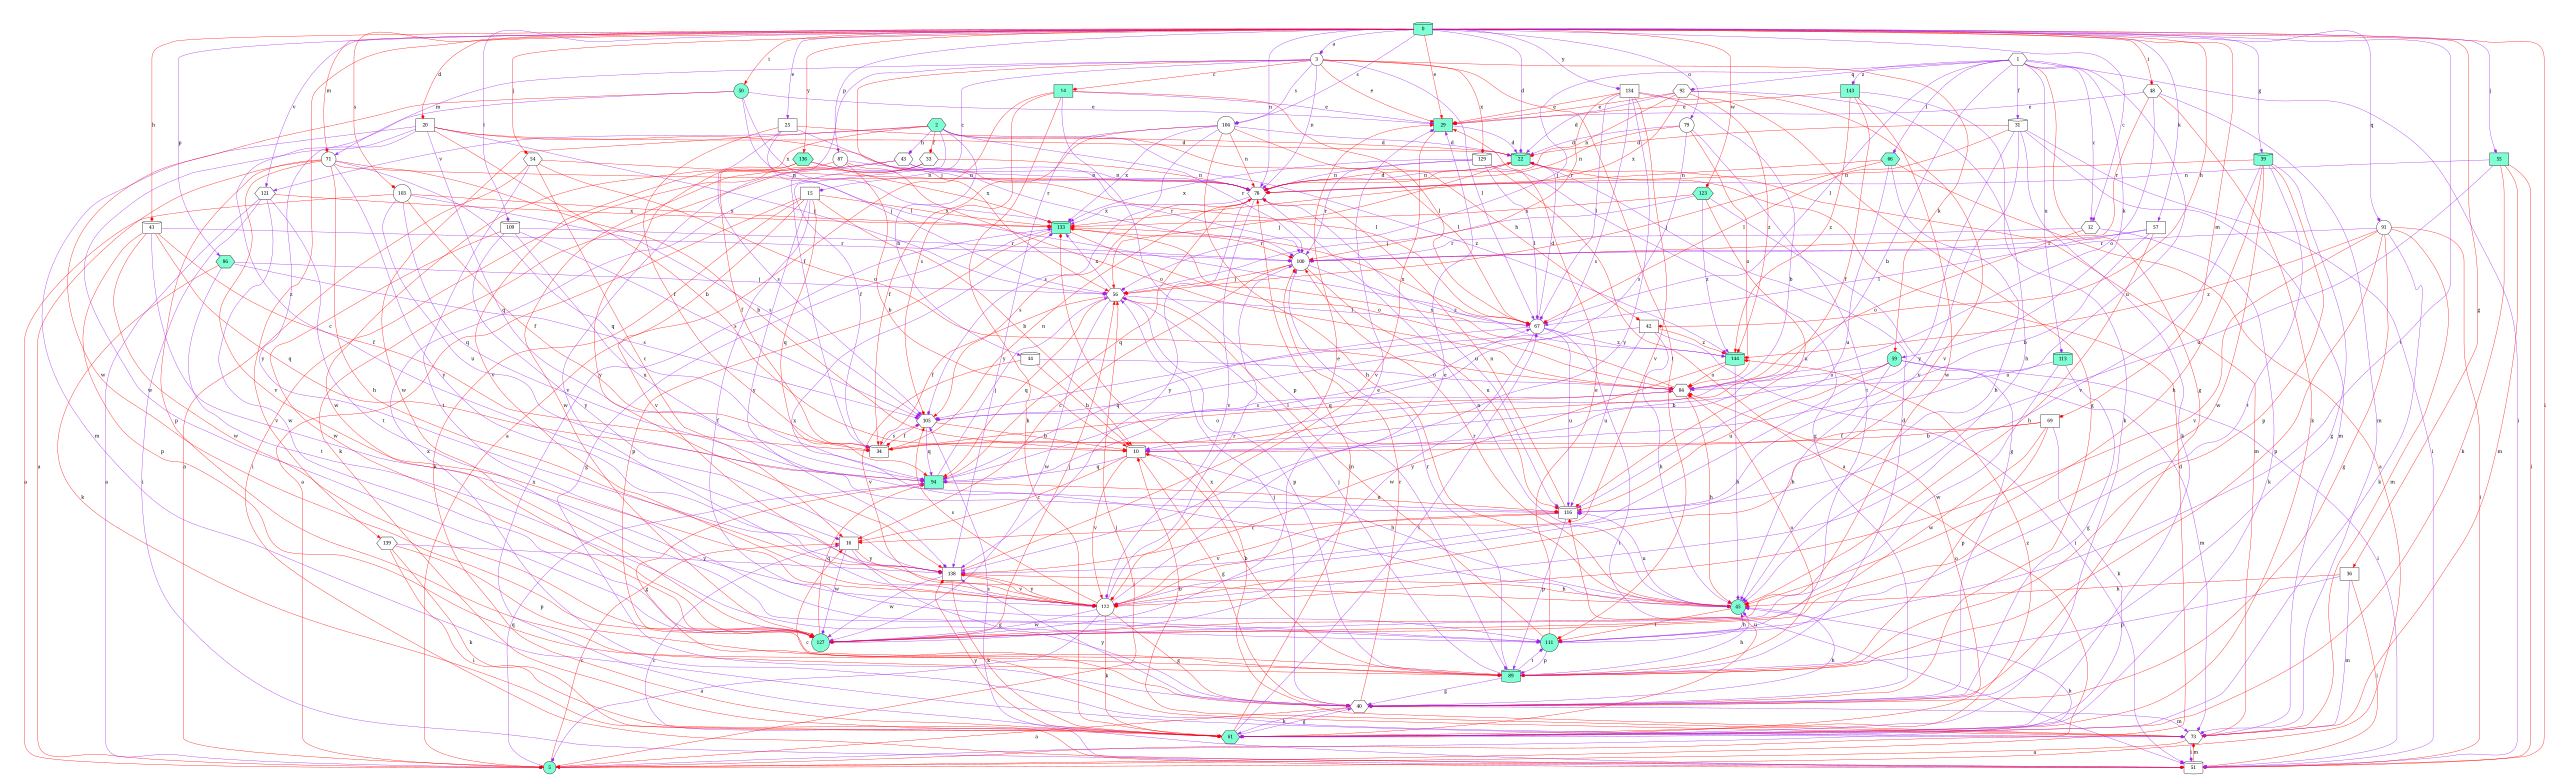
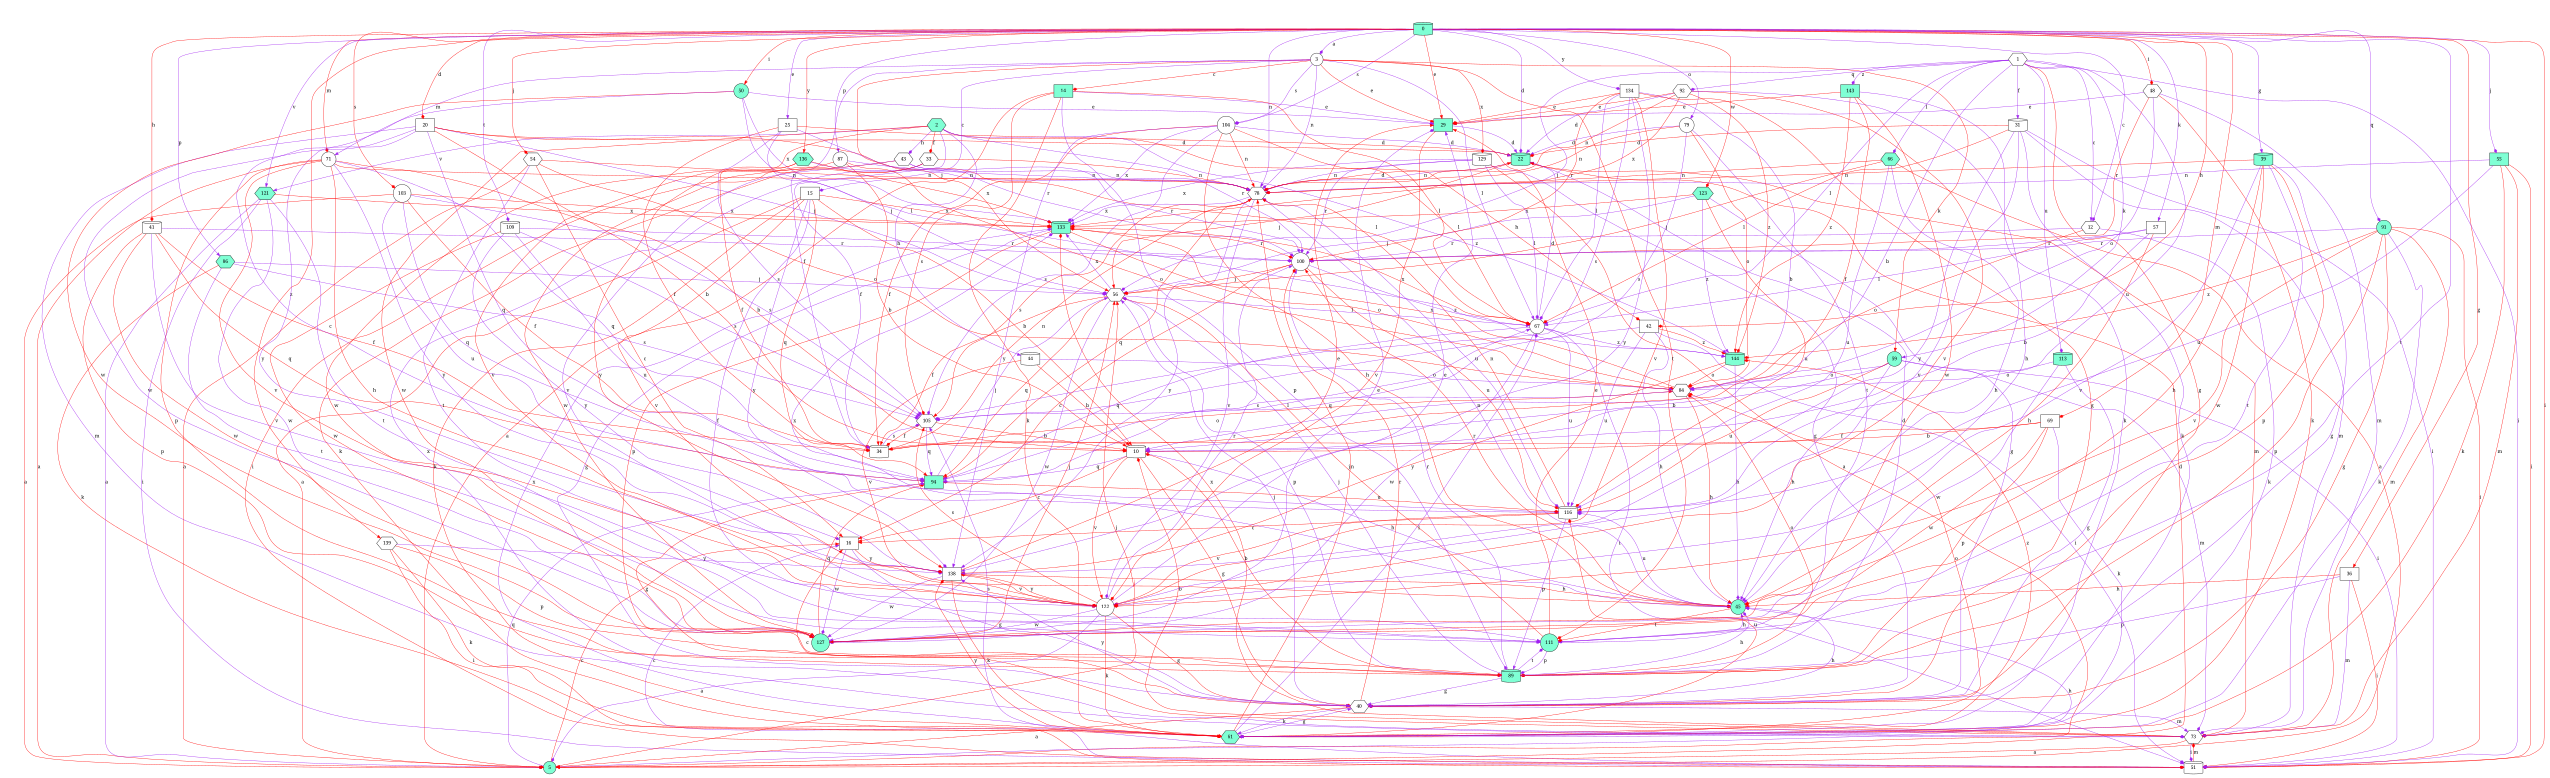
(265, 193) -> (265, 193)
(2384, 228) -> (2384, 228)
